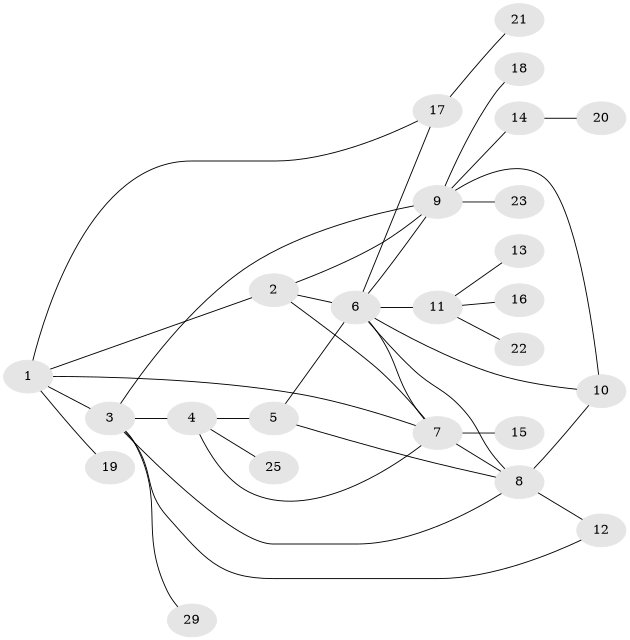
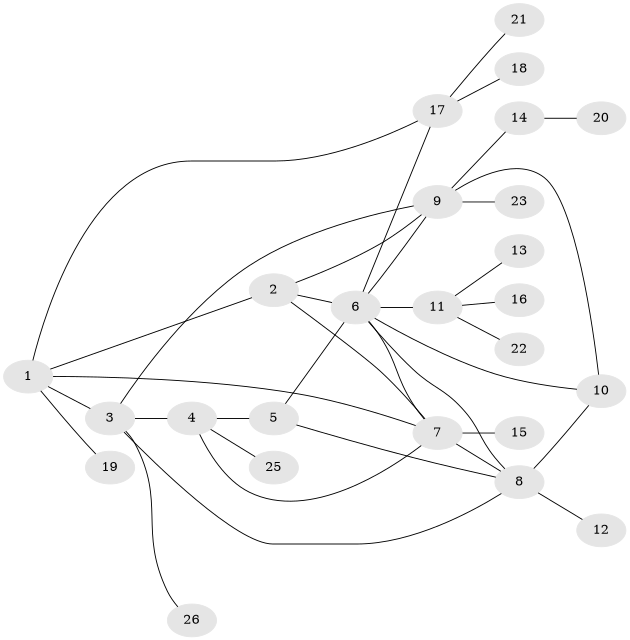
(471, 132) -> (479, 90)
(318, 579) -> none
(192, 620) -> (192, 620)
